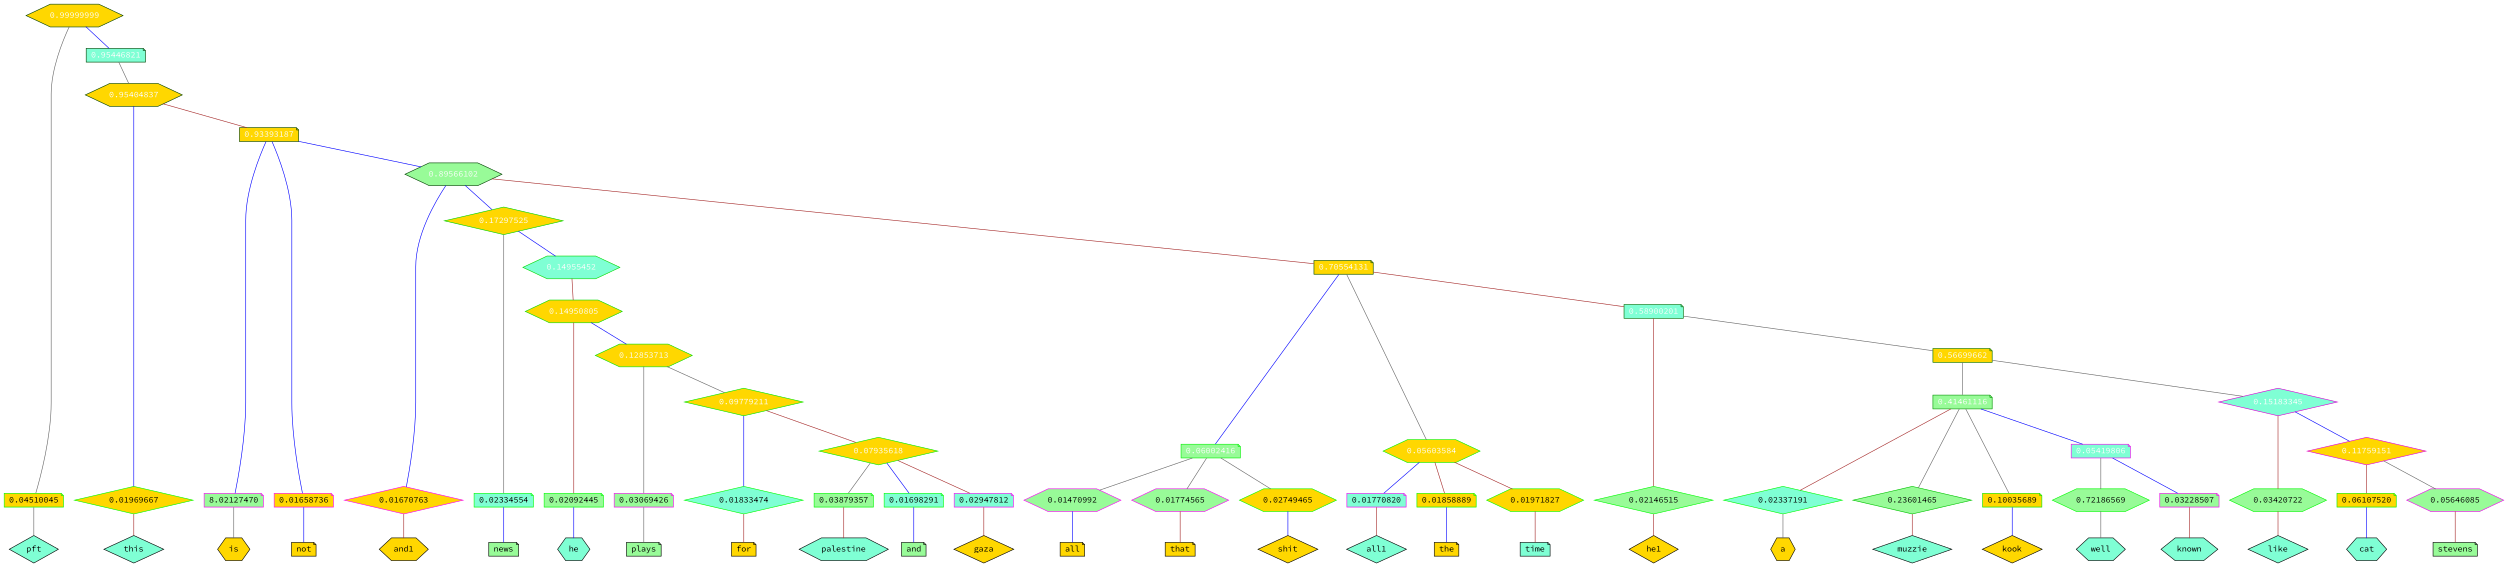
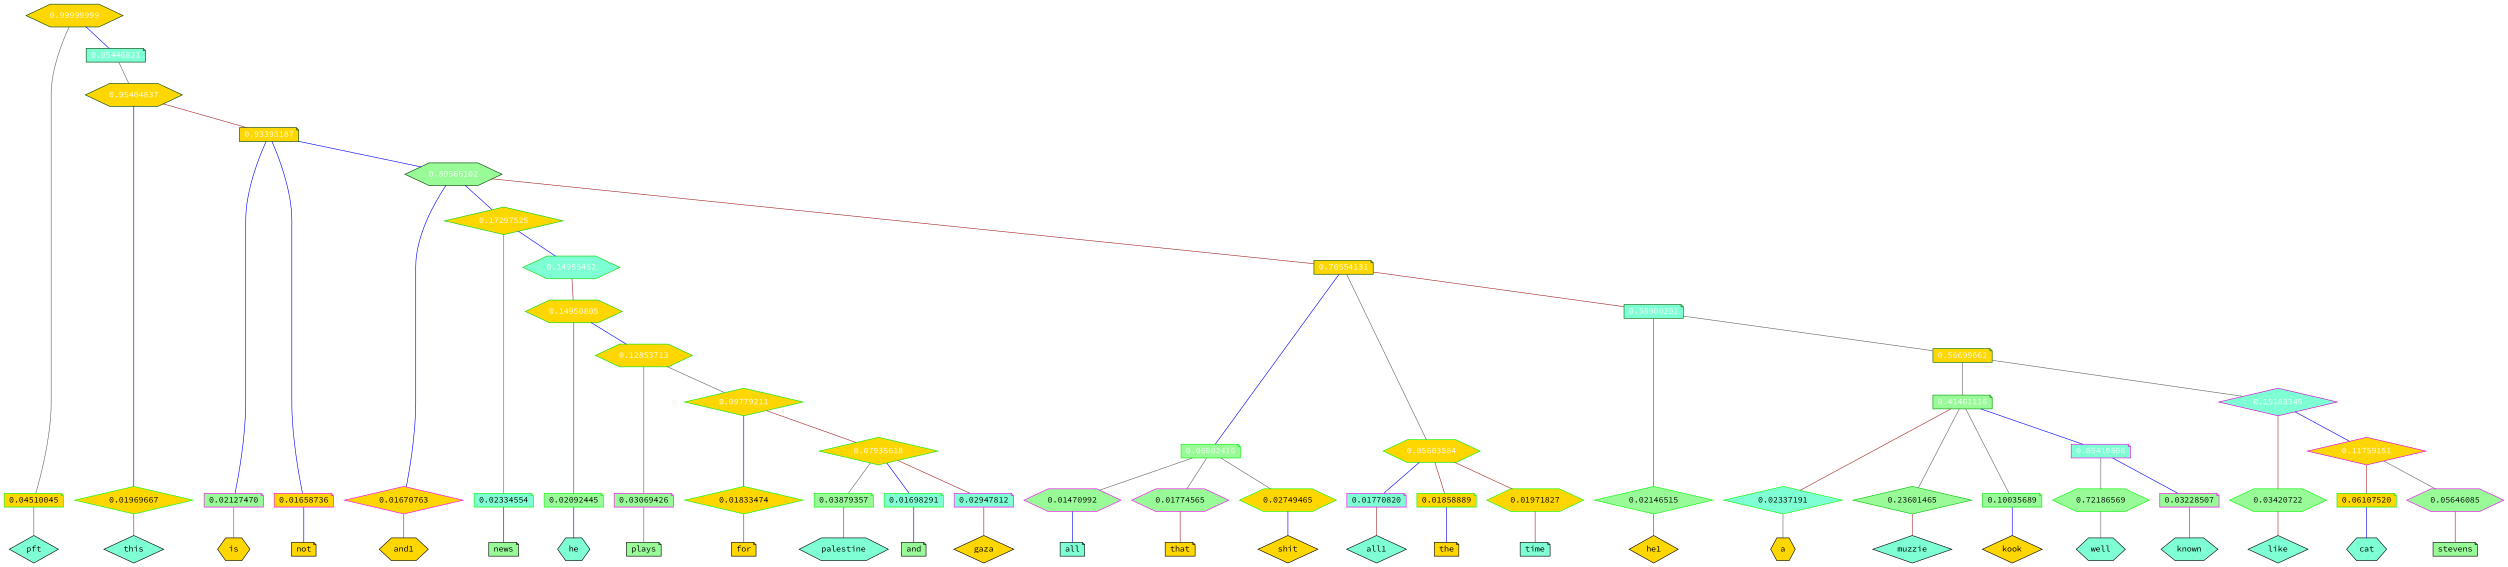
(234, 500) -> (234, 500)
(744, 500) -> (744, 500)
(2012, 500) -> (2012, 500)
(1072, 549) -> (1072, 549)
